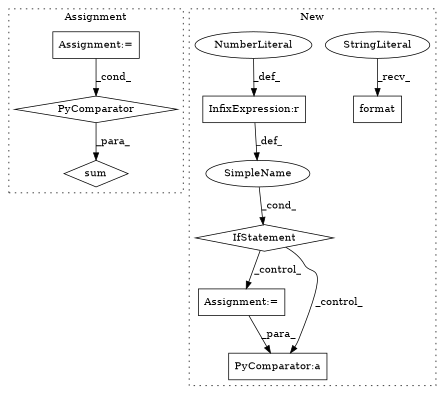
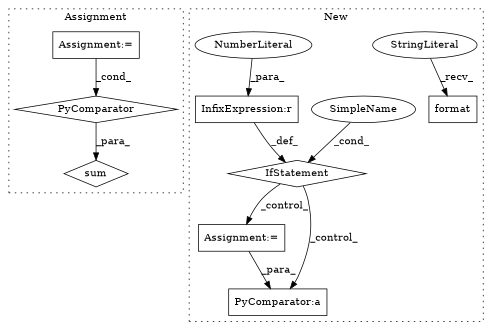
(267, 77) -> (267, 77)
(256, 138) -> (266, 141)
